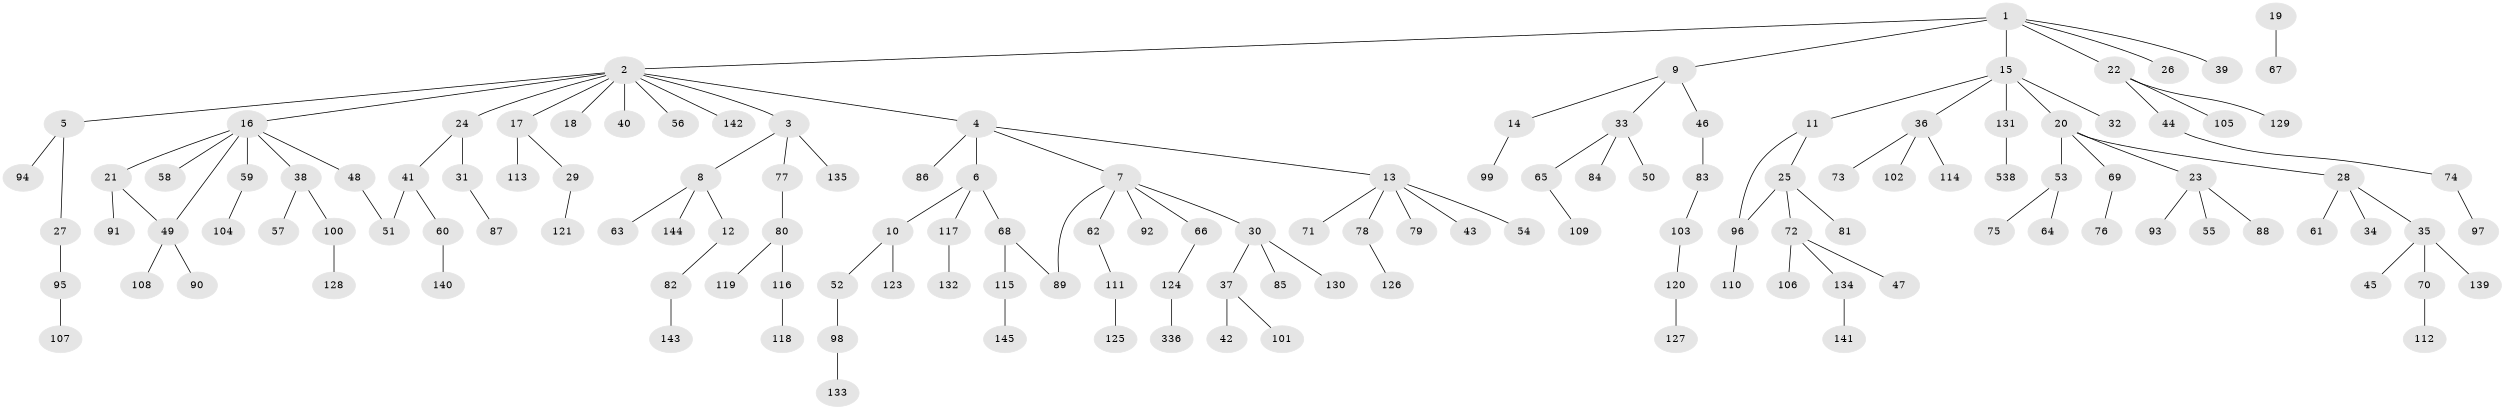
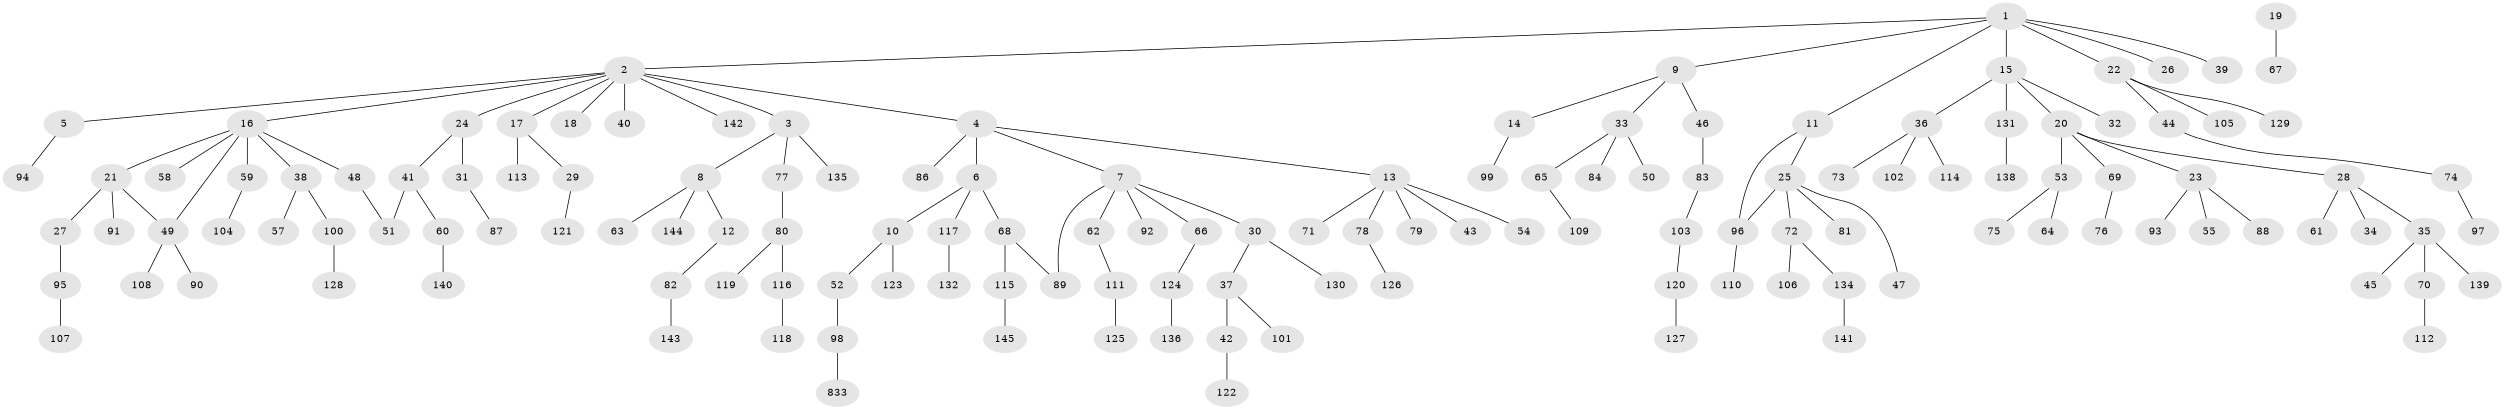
(1910, 97) -> (1909, 70)
(678, 124) -> none
(62, 178) -> (86, 205)
(2006, 178) -> (2006, 178)
(1846, 259) -> (1865, 212)
(1281, 285) -> none
(1172, 339) -> (1172, 339)
(838, 393) -> (838, 393)
none -> (1227, 393)
